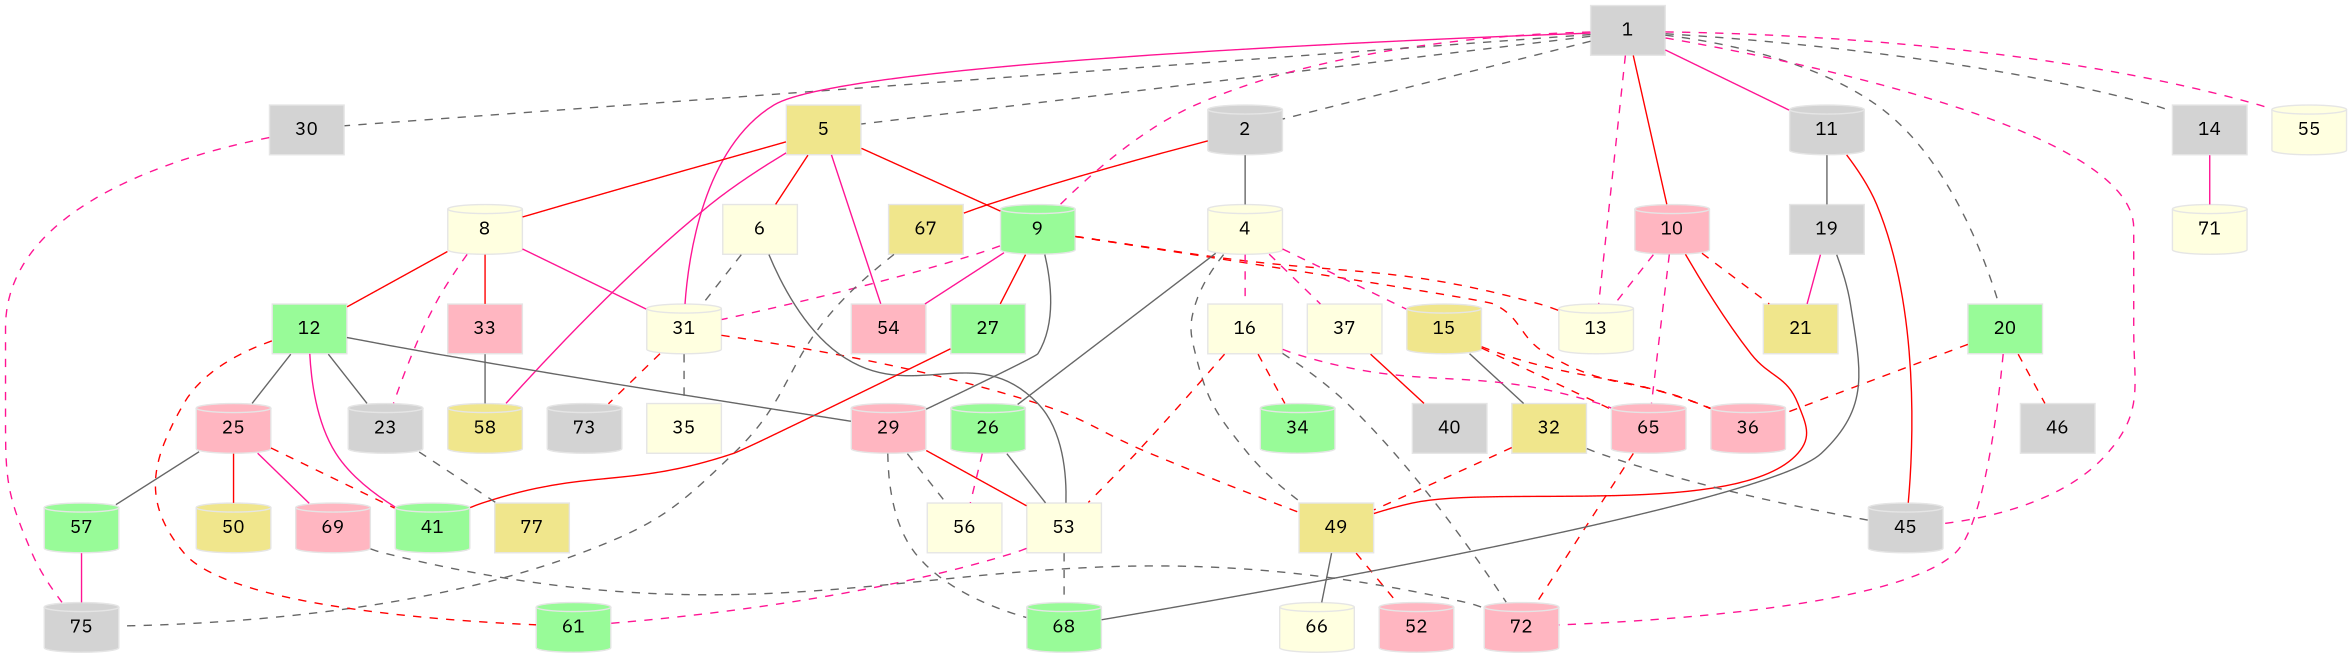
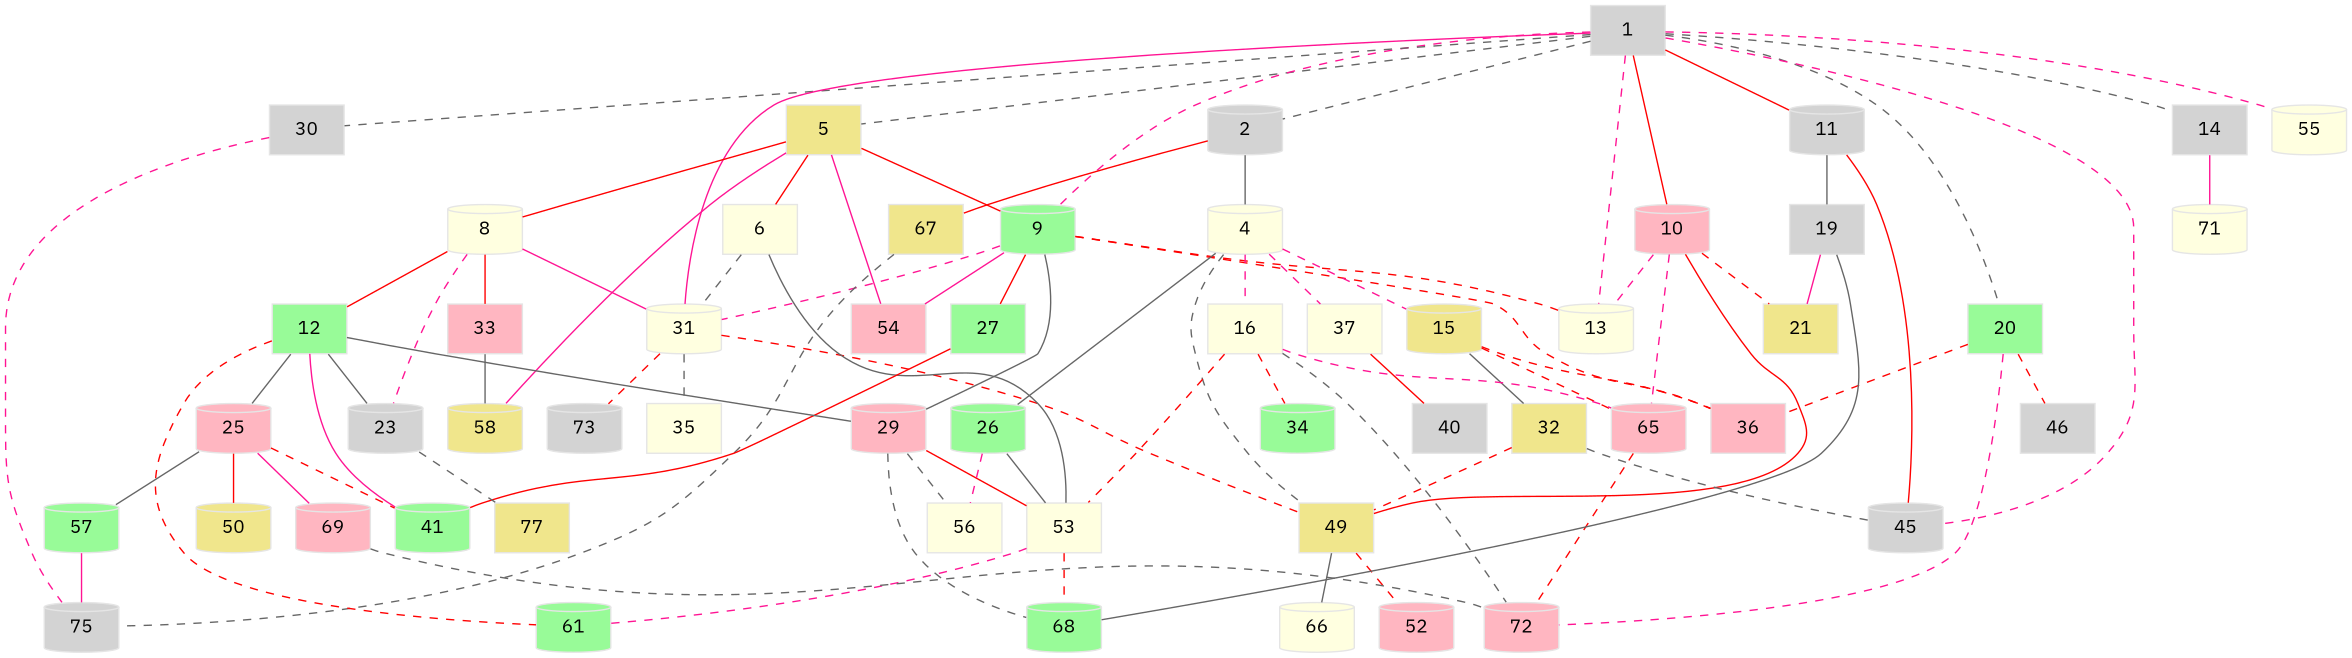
(1727, 80) -> (1727, 80)
(1748, 428) -> (1748, 428)
(1064, 579) -> (1064, 579)
